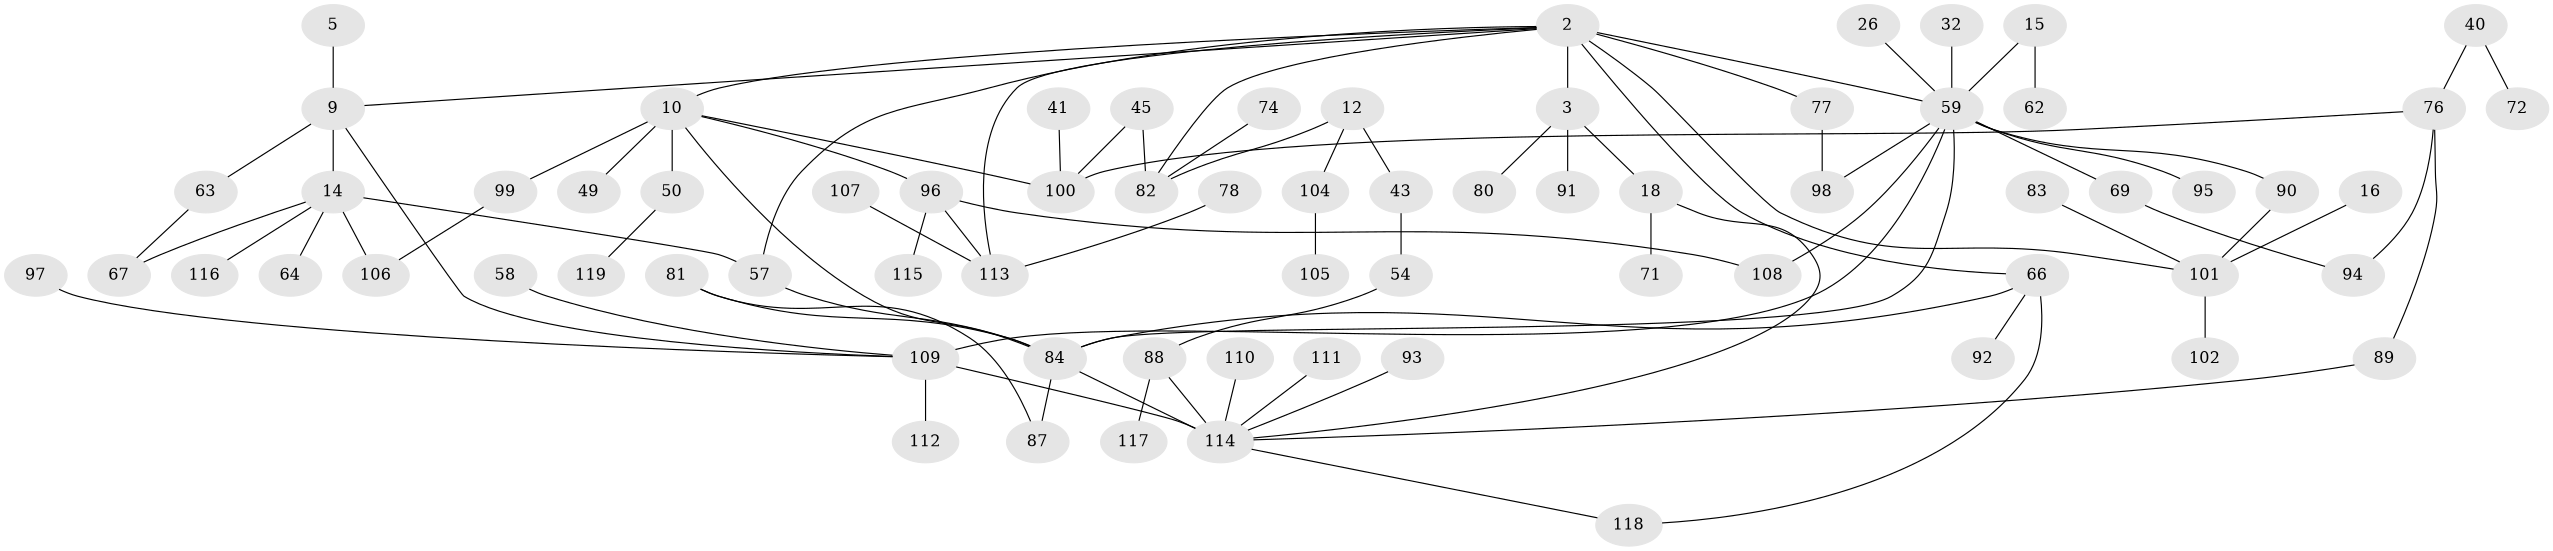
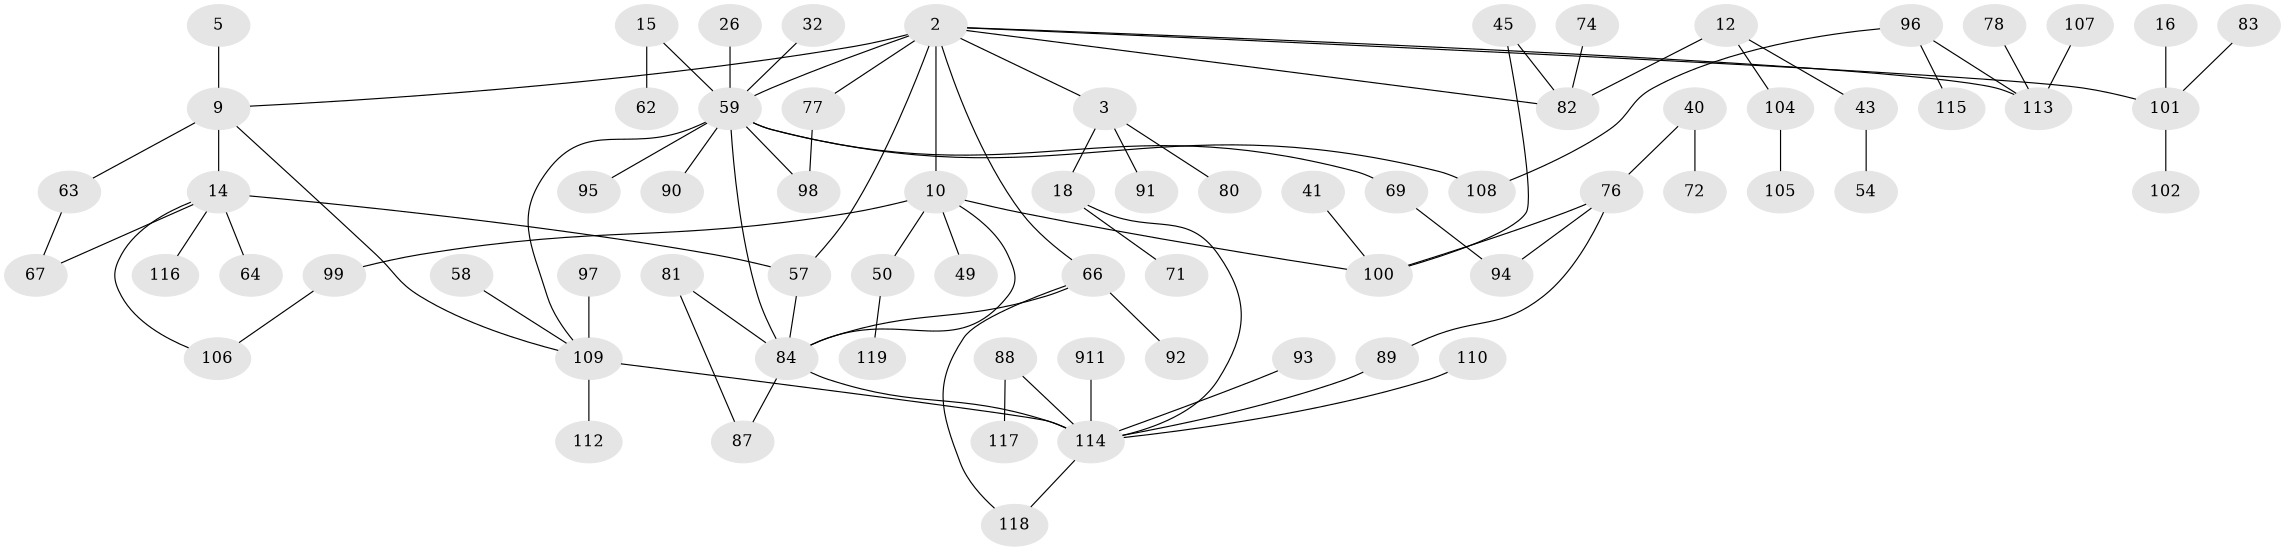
(805, 144) -> none
(2246, 234) -> none
(1323, 307) -> none
(1327, 359) -> (1091, 359)
